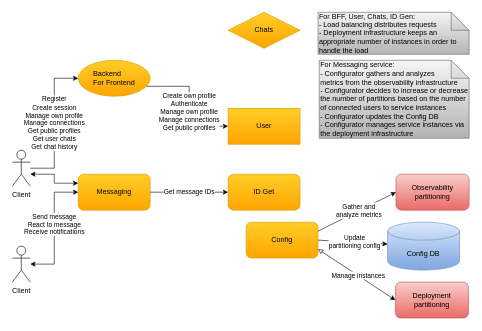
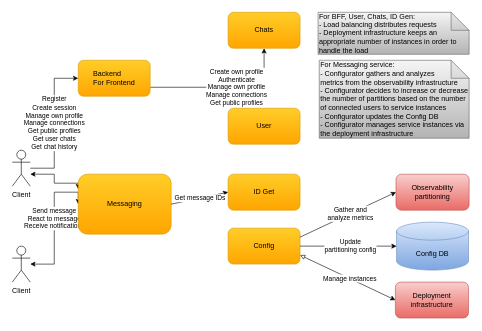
(264, 30) -> (264, 30)
(114, 78) -> (114, 78)
(190, 126) -> (237, 87)
(264, 126) -> (264, 126)
(114, 192) -> (125, 204)
(282, 240) -> (264, 246)
(424, 246) -> (433, 246)
(432, 300) -> (432, 300)
